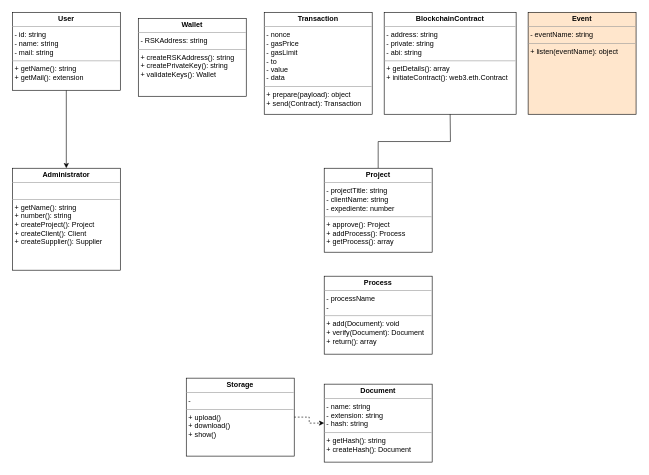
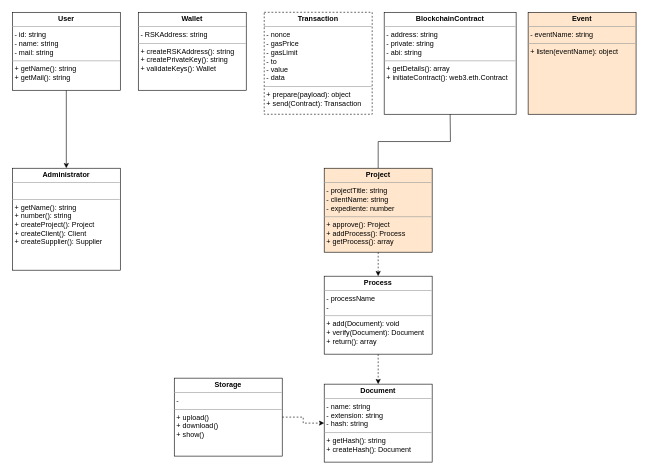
(51, 38) -> (47, 38)
(192, 57) -> (192, 51)
(318, 63) -> (318, 63)
(378, 210) -> (378, 210)
none -> (378, 270)
none -> (378, 378)
(240, 417) -> (228, 417)
